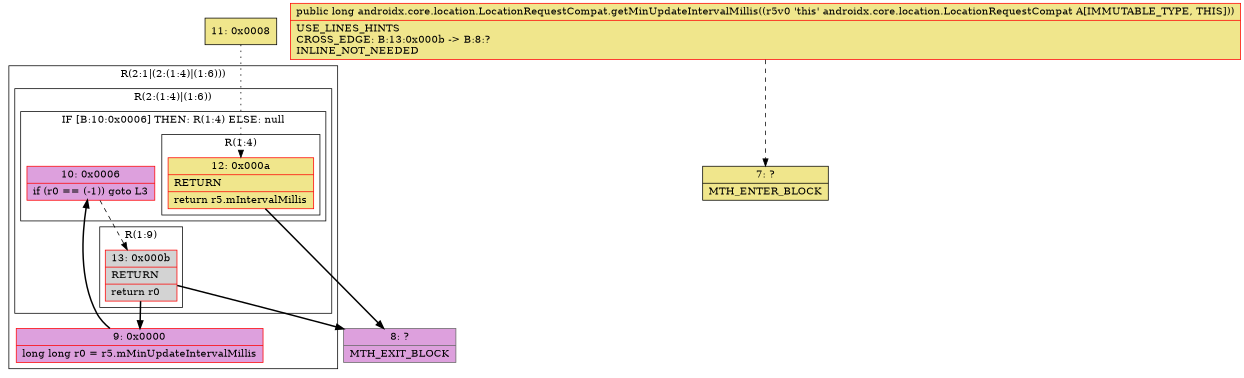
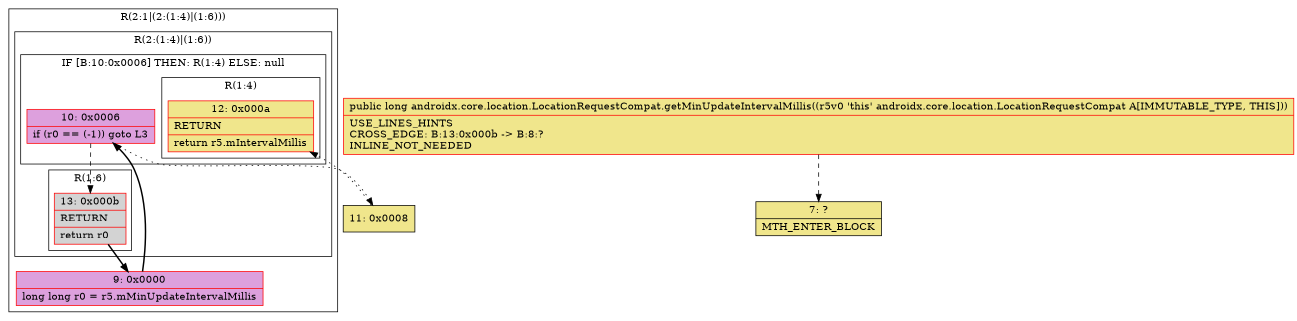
none -> (246, 166)
(141, 235) -> (90, 178)
(400, 345) -> none
